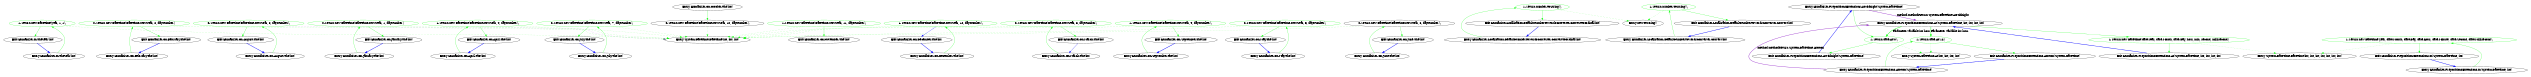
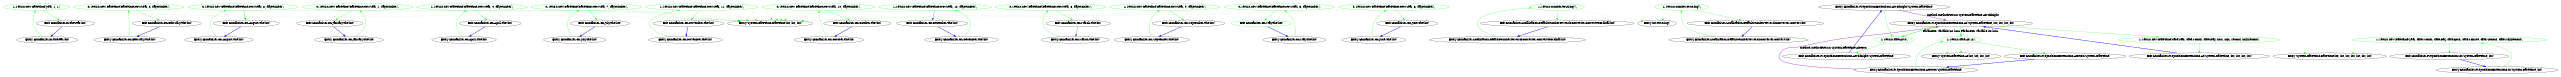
(707, 23) -> (818, 7)
none -> (857, 23)
(1399, 23) -> (1394, 7)
(1643, 23) -> (1657, 23)
(245, 31) -> (244, 14)
none -> (685, 40)
(1255, 40) -> (1261, 23)
